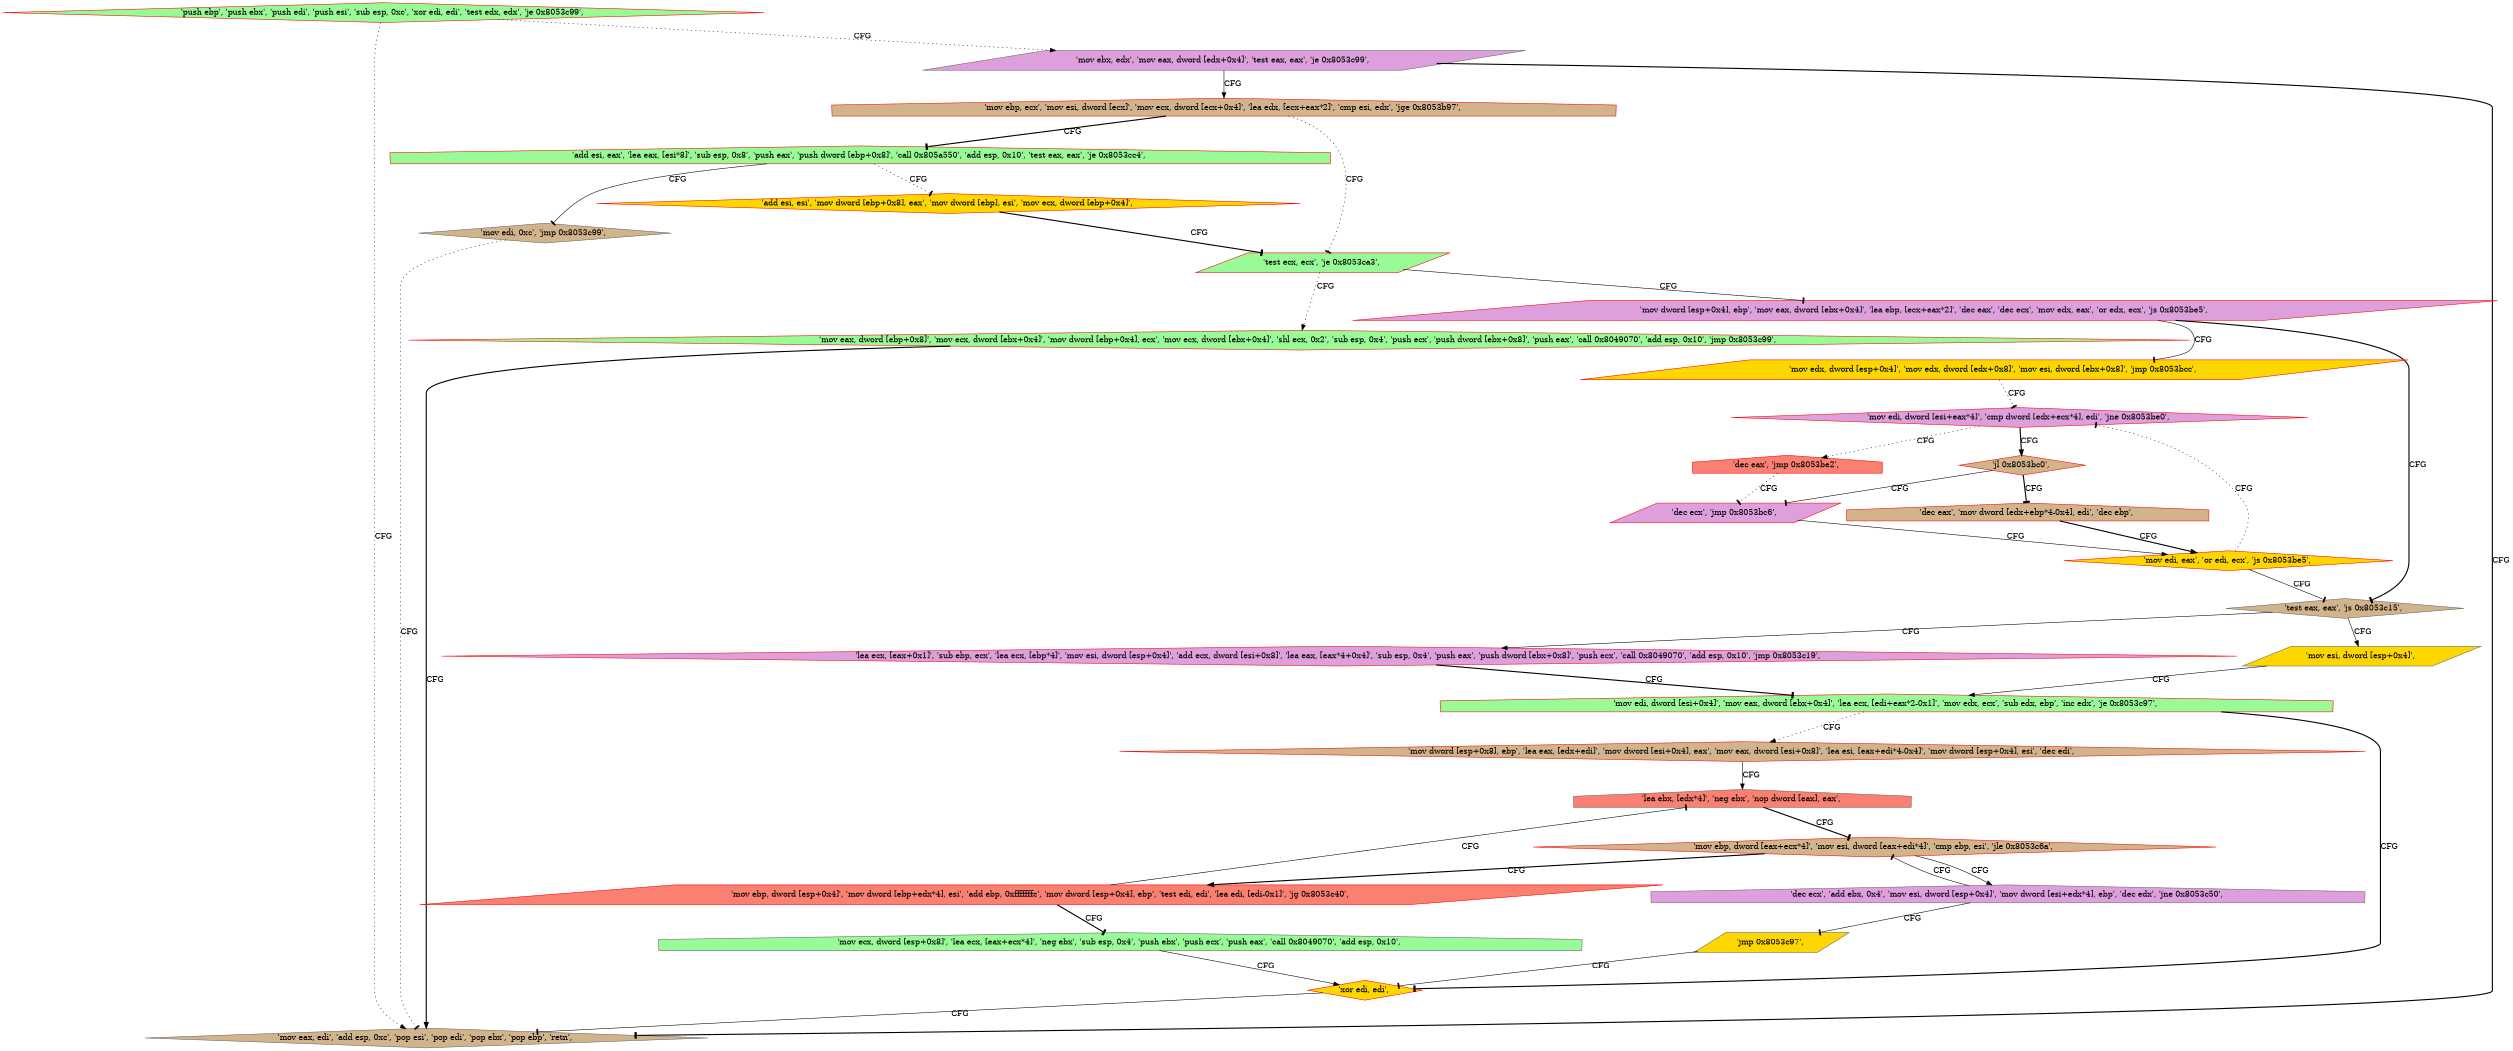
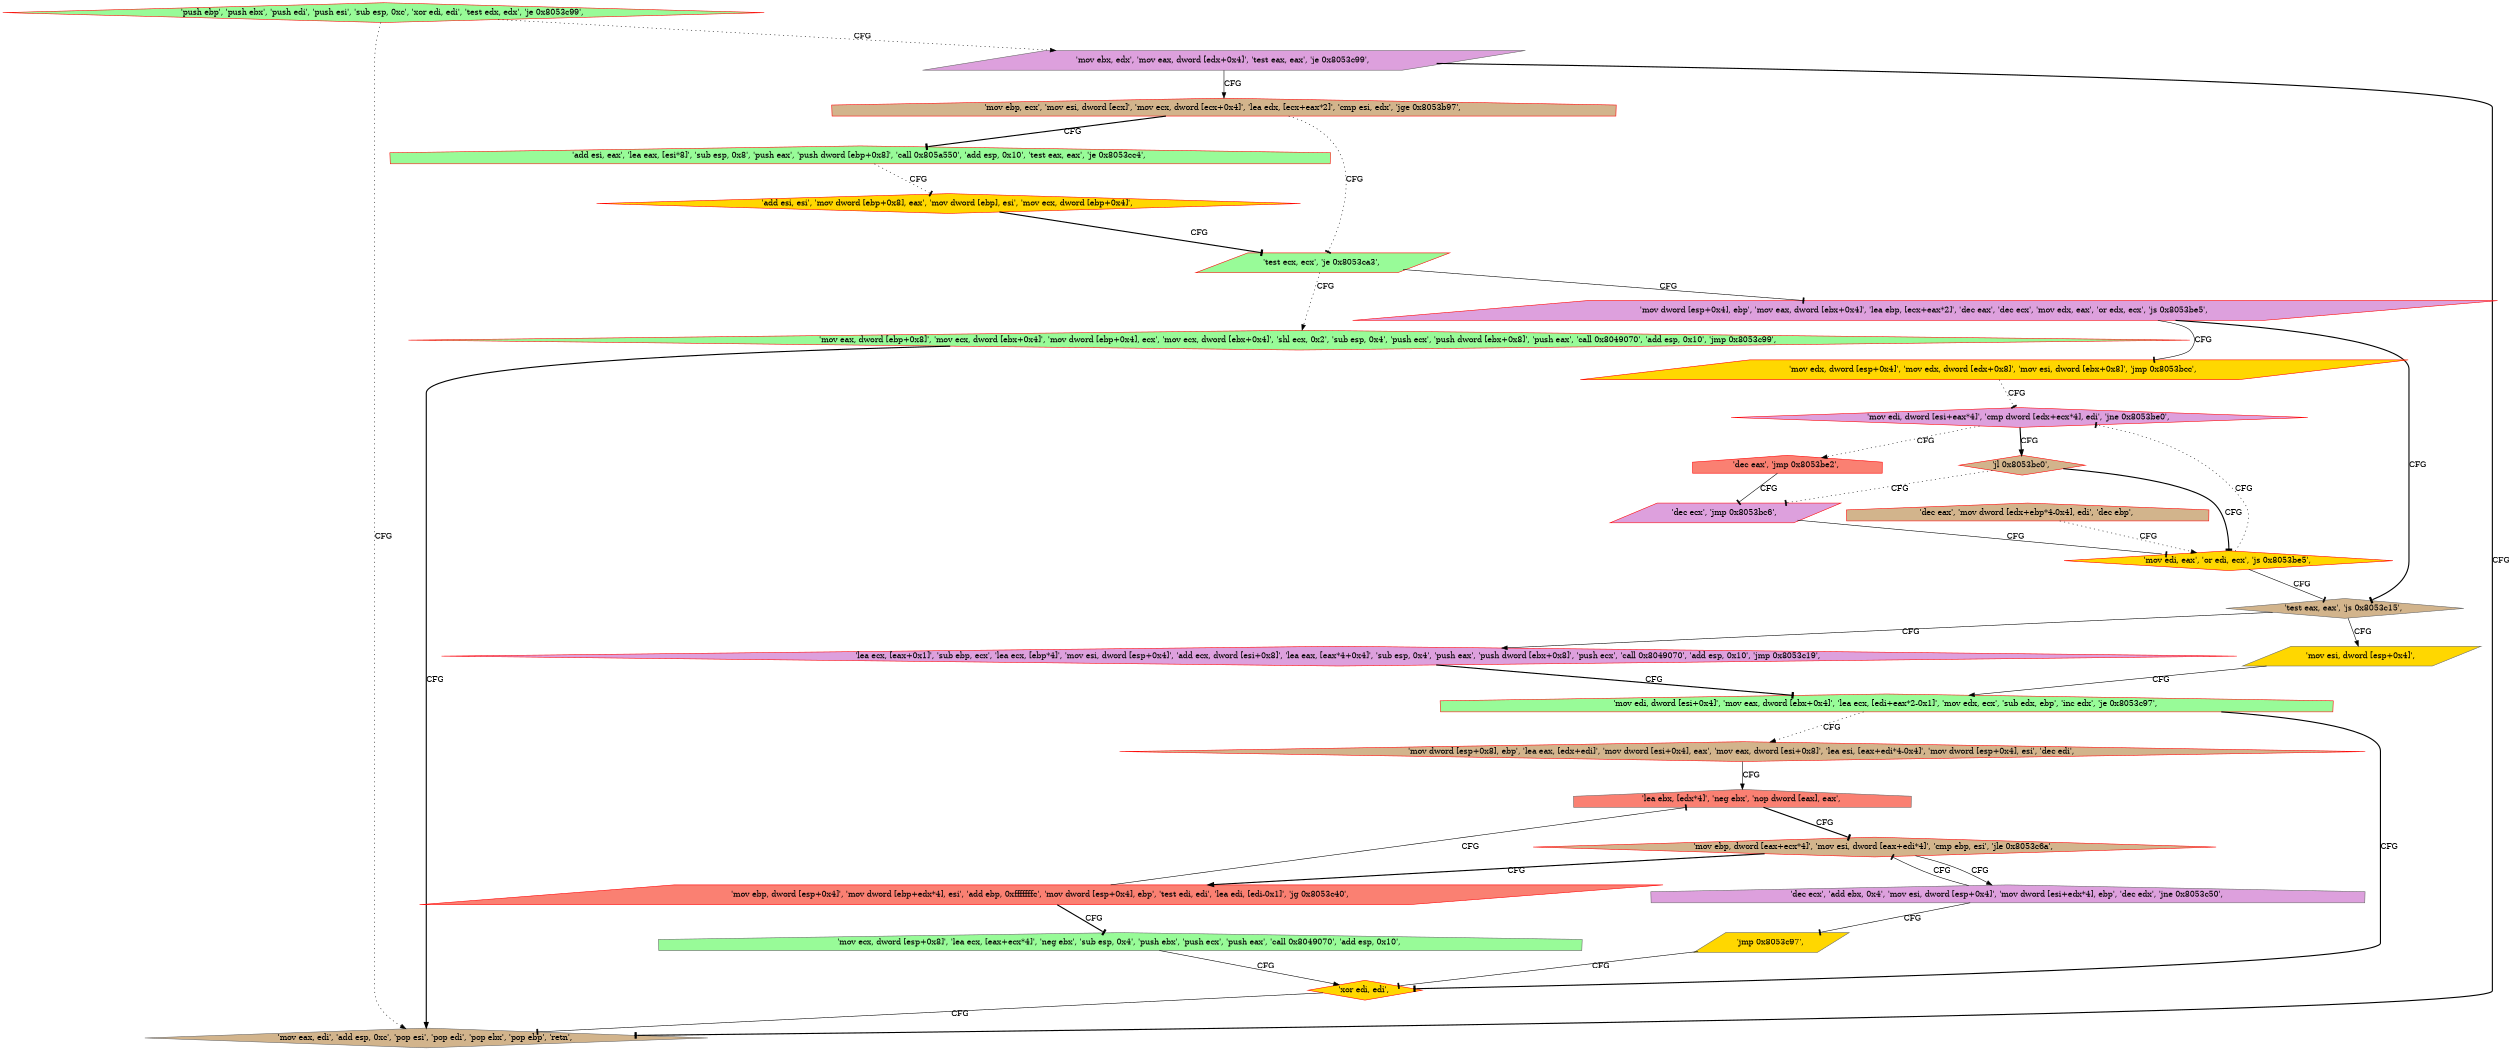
(545, 233) -> none
(1759, 487) -> (1759, 487)
(1890, 487) -> (1890, 487)
(2025, 488) -> (2164, 483)
(2125, 536) -> (2125, 536)
(1980, 537) -> (1980, 537)
